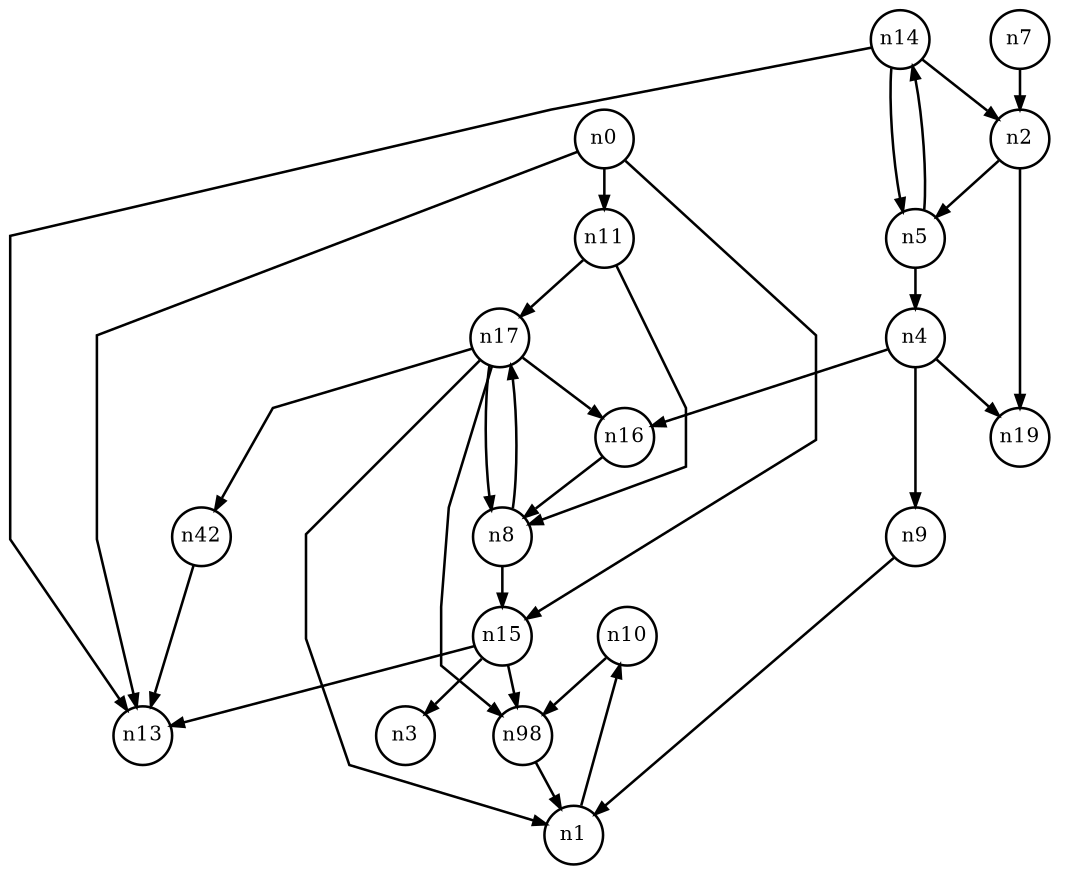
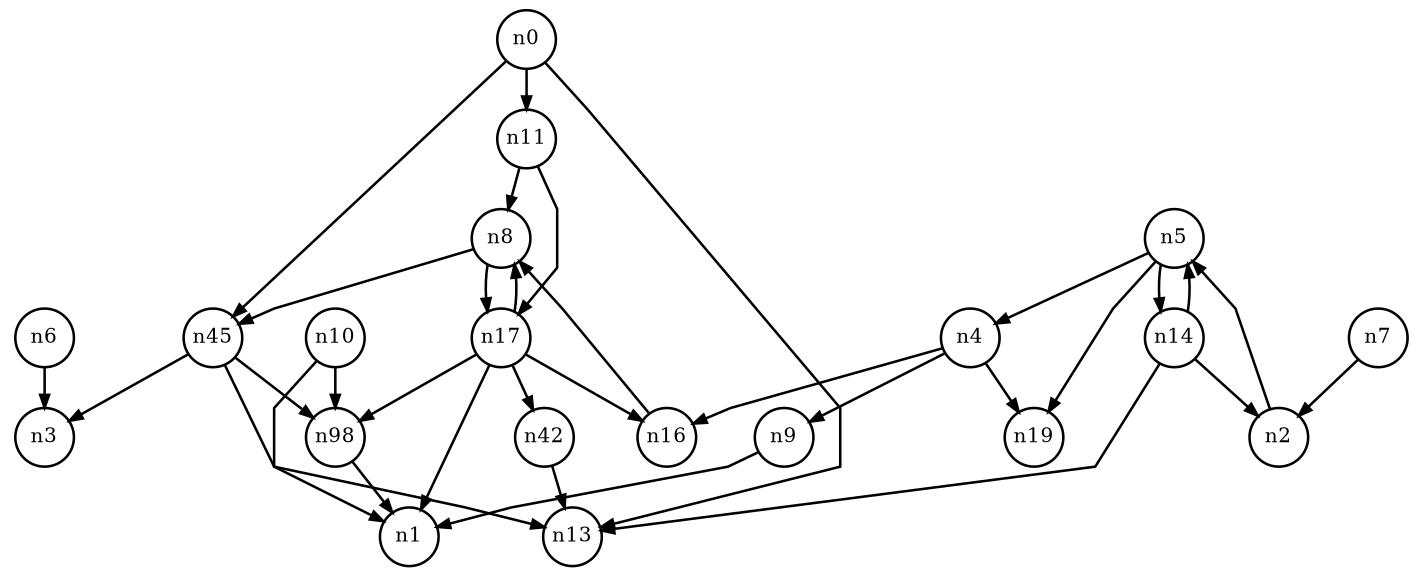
(1020, 282) -> (1101, 328)
none -> (45, 338)
(502, 636) -> (213, 338)
(599, 742) -> (274, 431)
